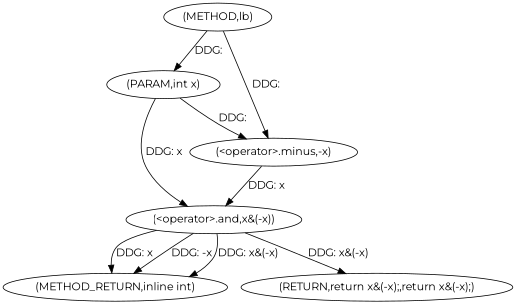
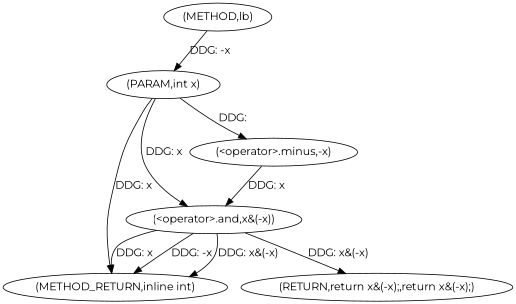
(210, 51) -> (210, 51)
(244, 81) -> none
none -> (116, 178)
